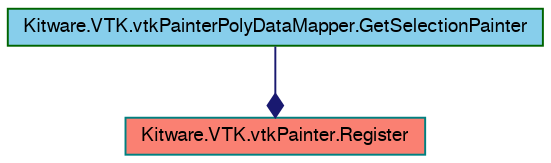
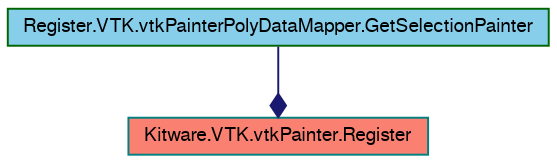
(275, 27) -> (278, 27)
